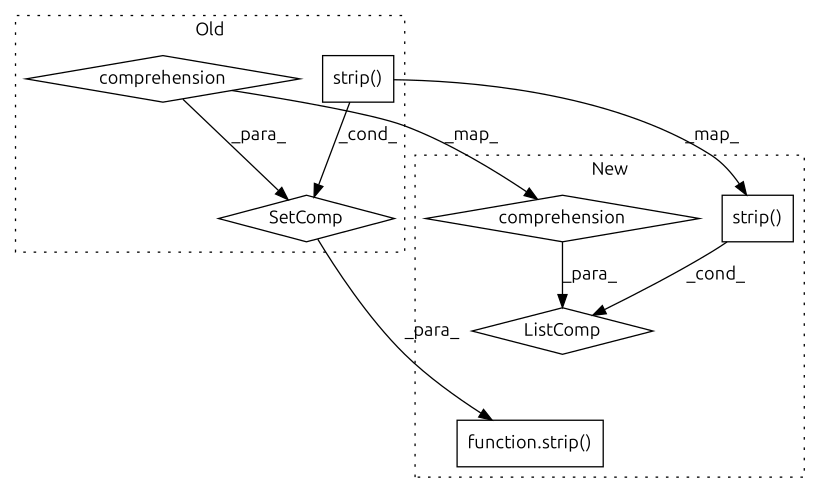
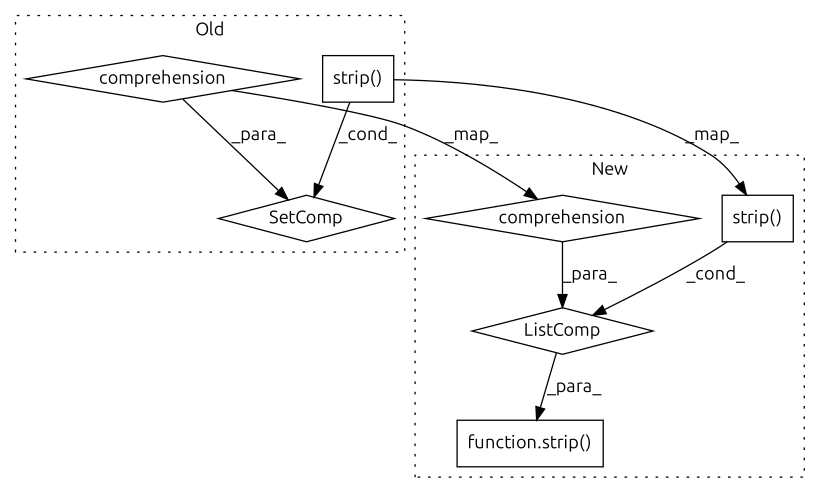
(388, 337) -> (548, 380)
